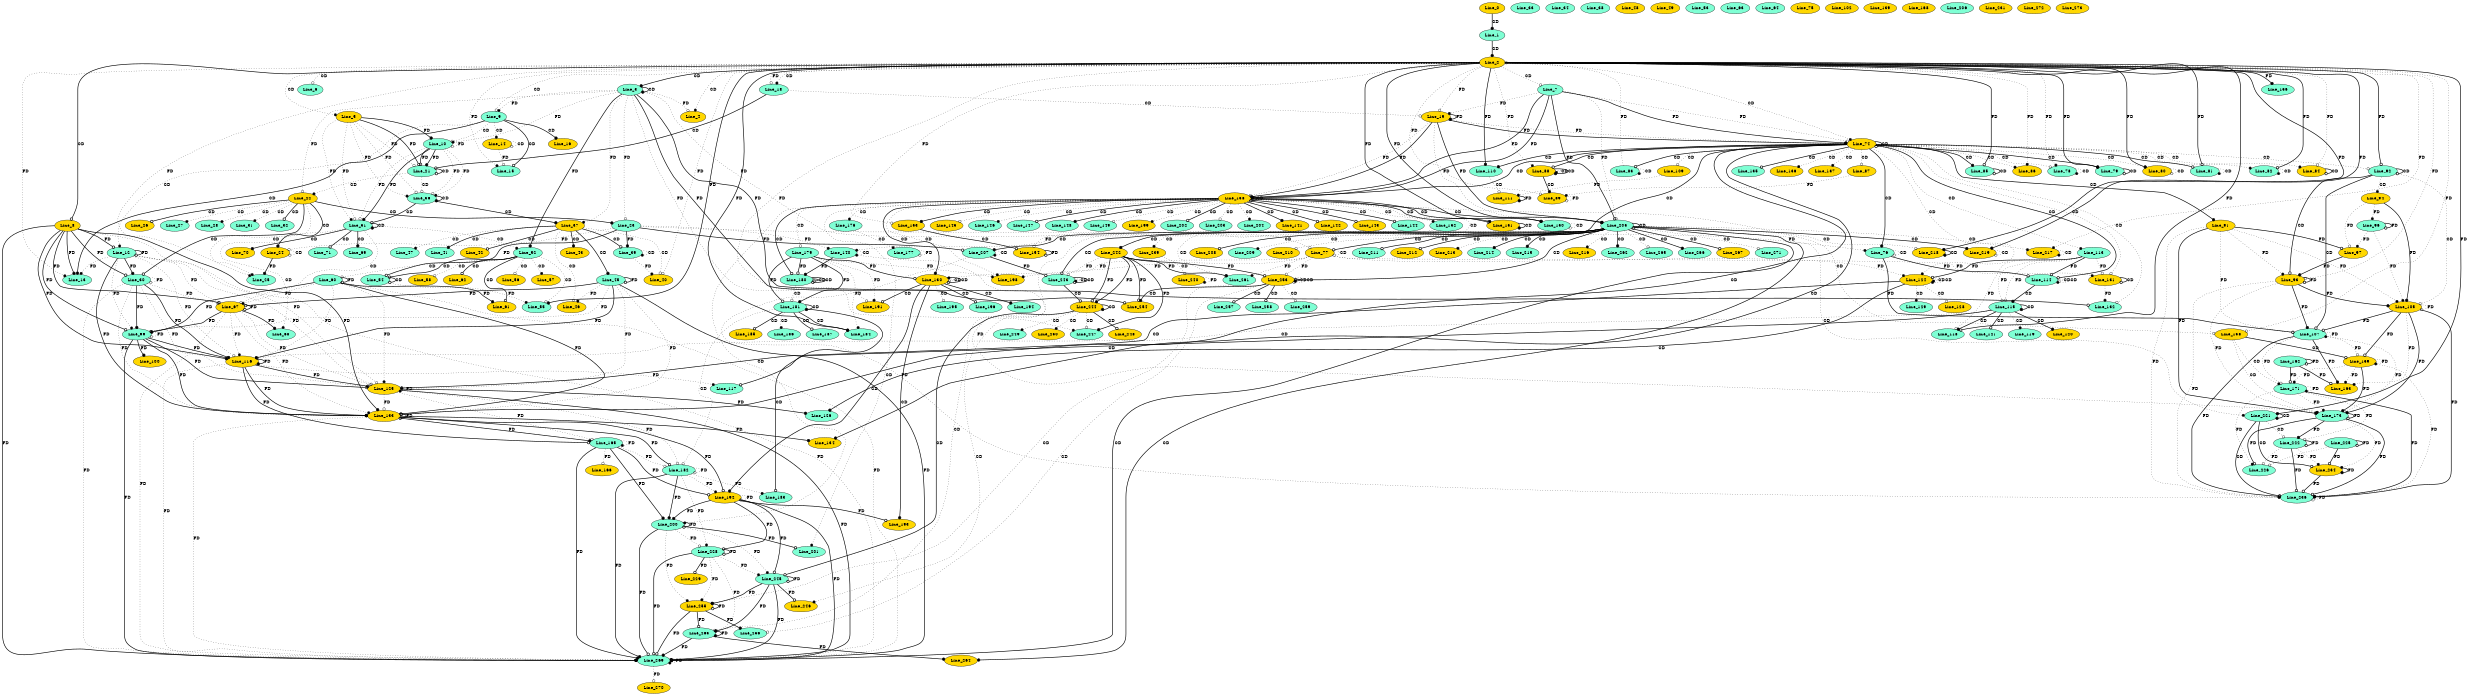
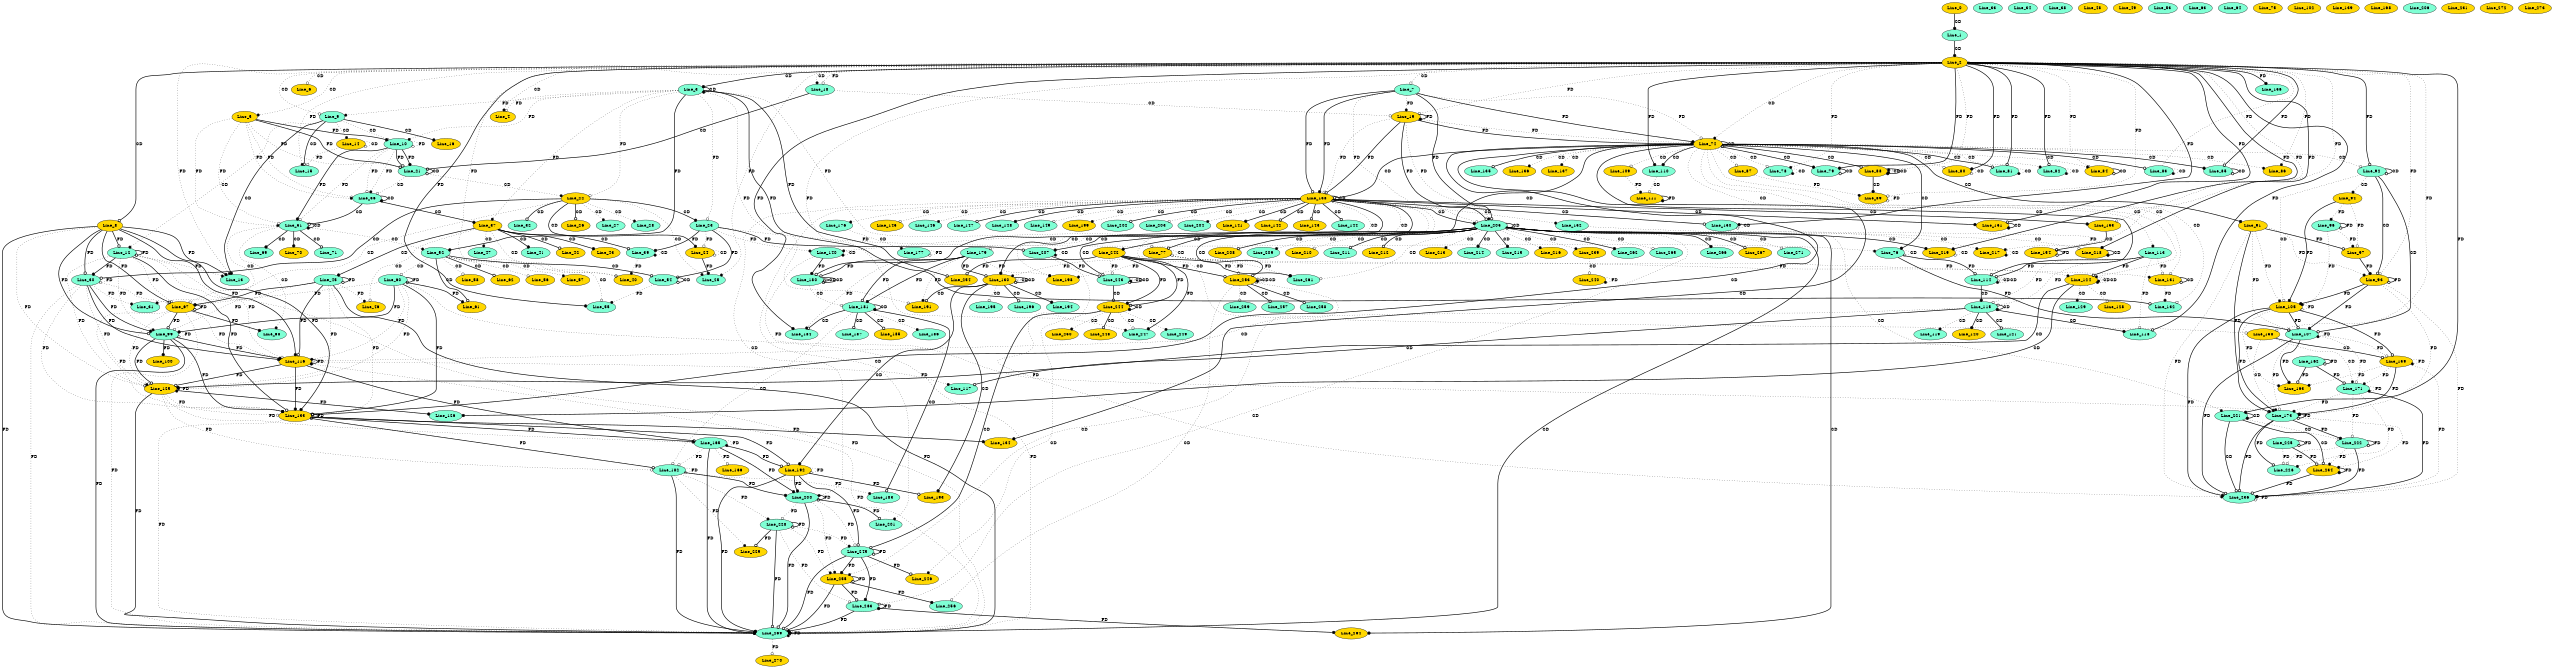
(310, 90) -> (304, 90)
(1195, 287) -> none
none -> (110, 297)
(701, 483) -> (709, 510)
(766, 534) -> none
(729, 541) -> (839, 518)
